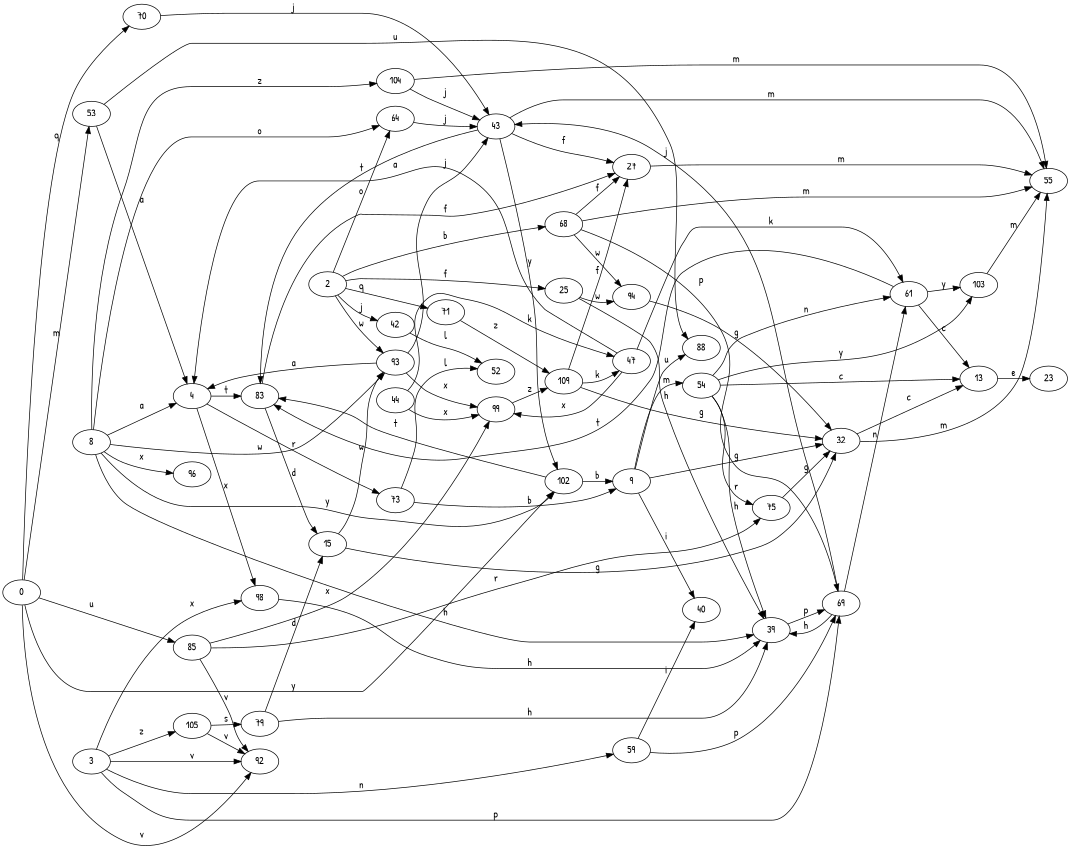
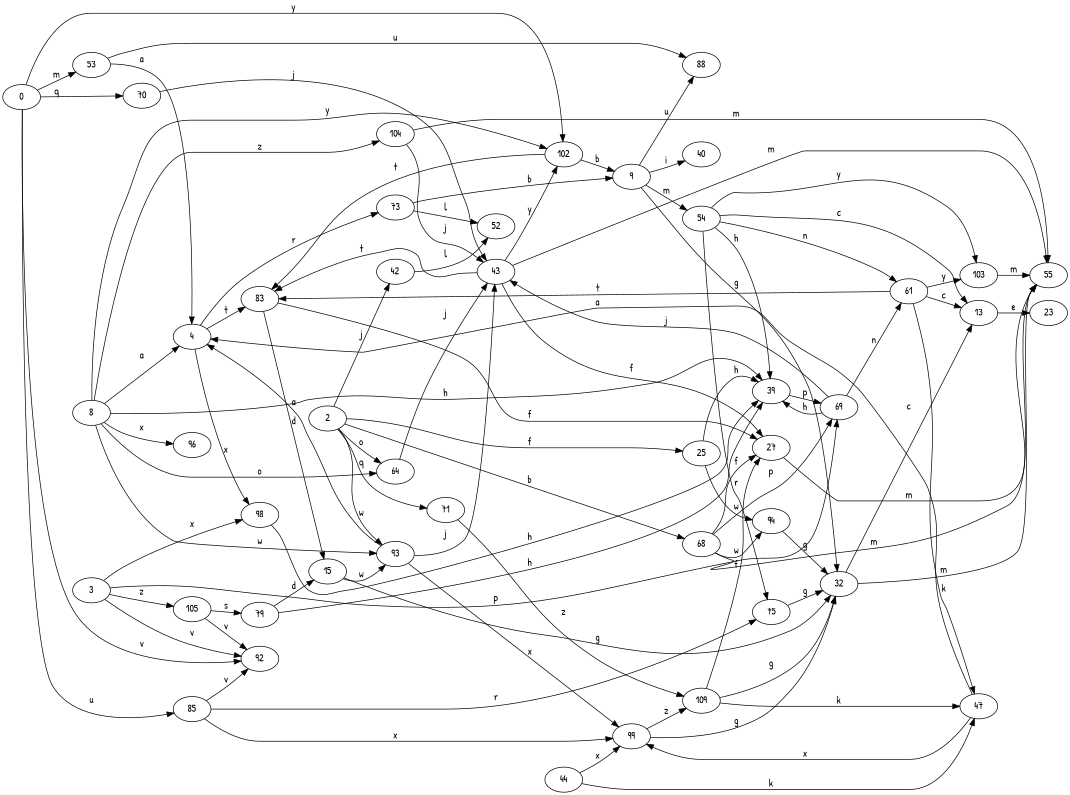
(740, 227) -> (931, 478)
none -> (766, 714)
(632, 750) -> none
